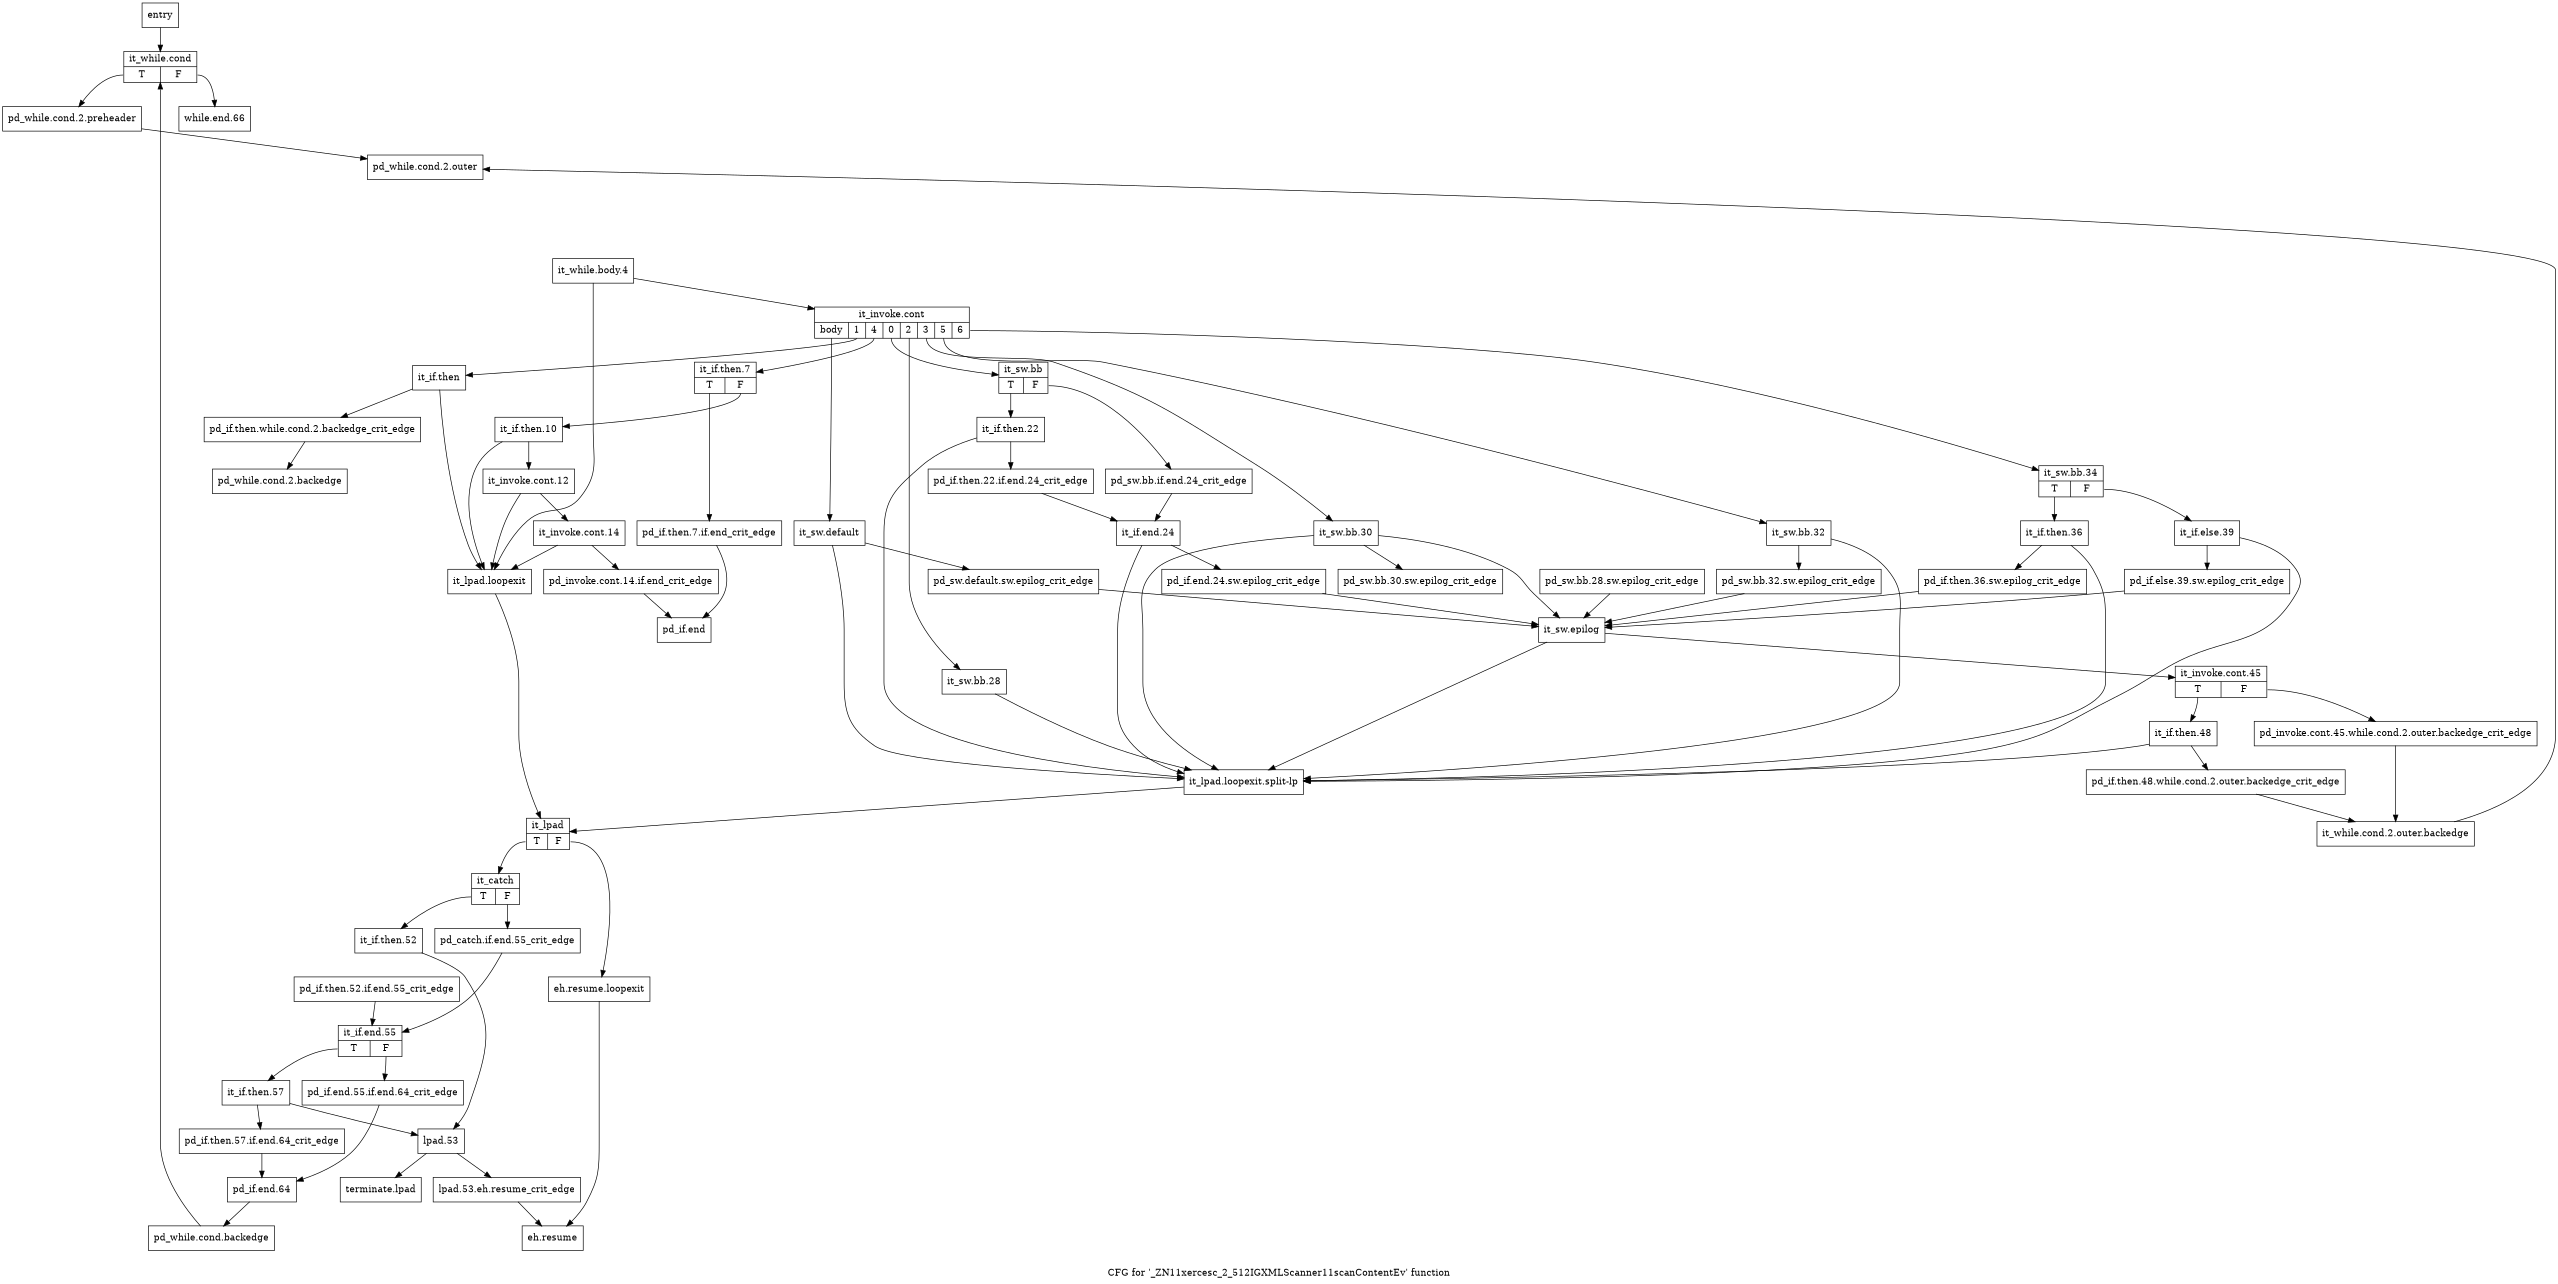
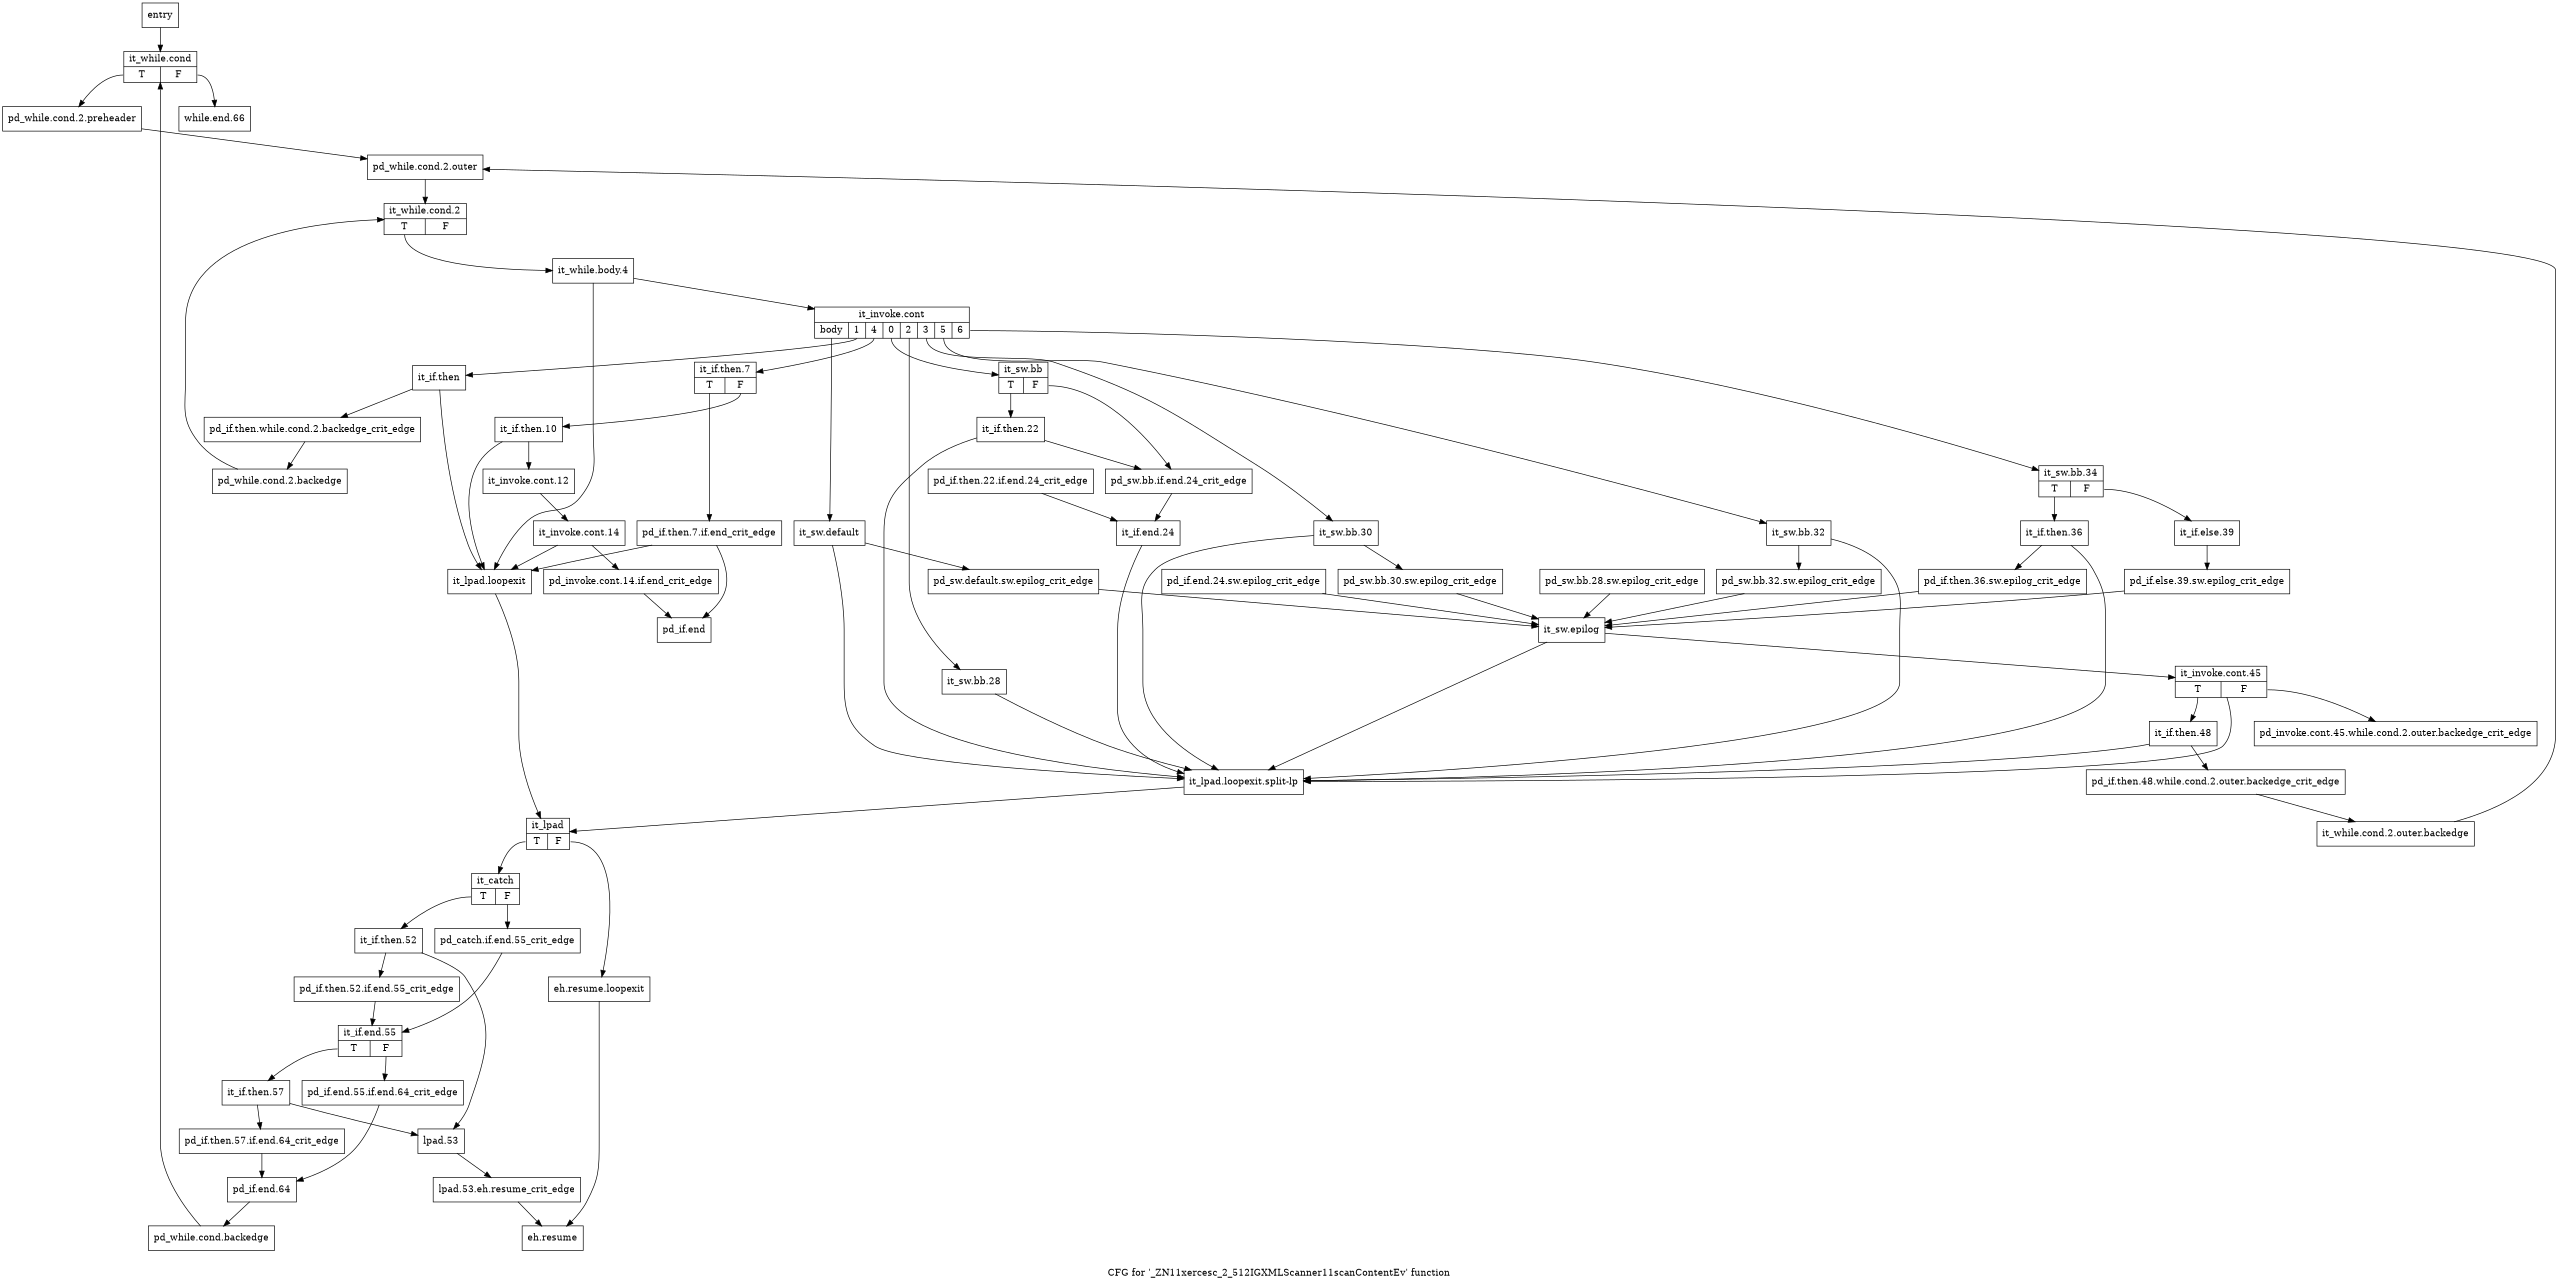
none -> (425, 219)
(1011, 452) -> (1090, 454)
(503, 527) -> (595, 557)
(1476, 555) -> (1494, 605)
(1195, 557) -> none
(1899, 760) -> (1793, 777)
(2396, 780) -> none
none -> (384, 962)
(381, 1190) -> none
